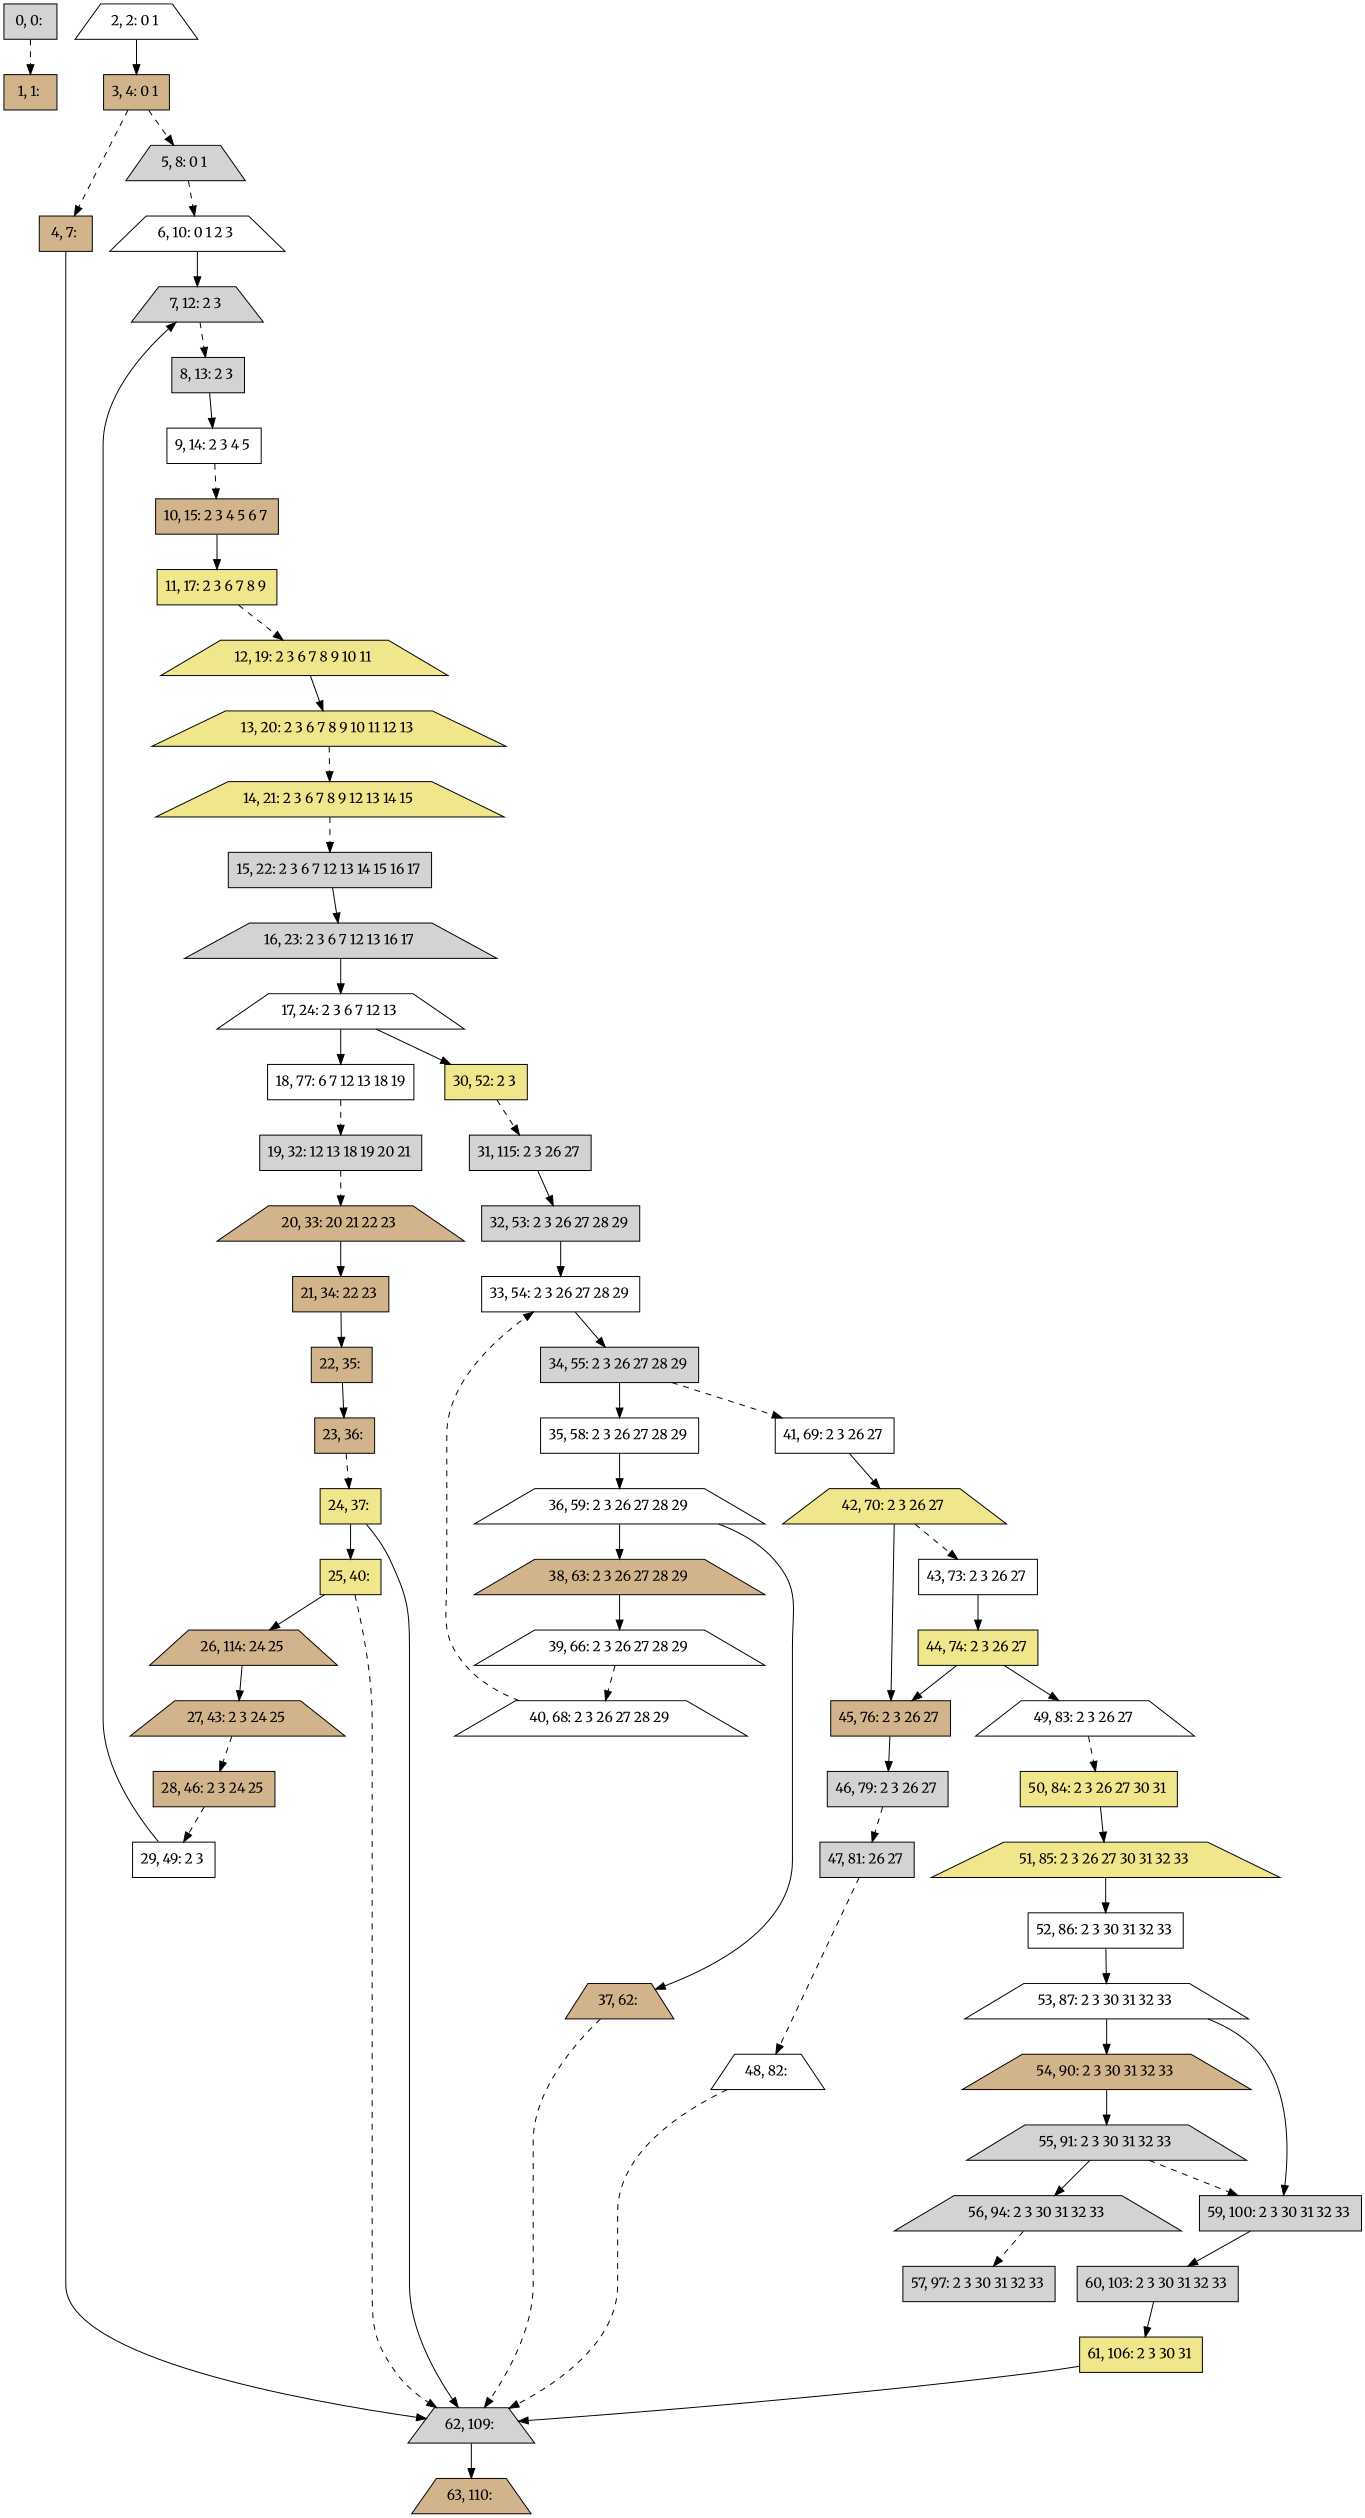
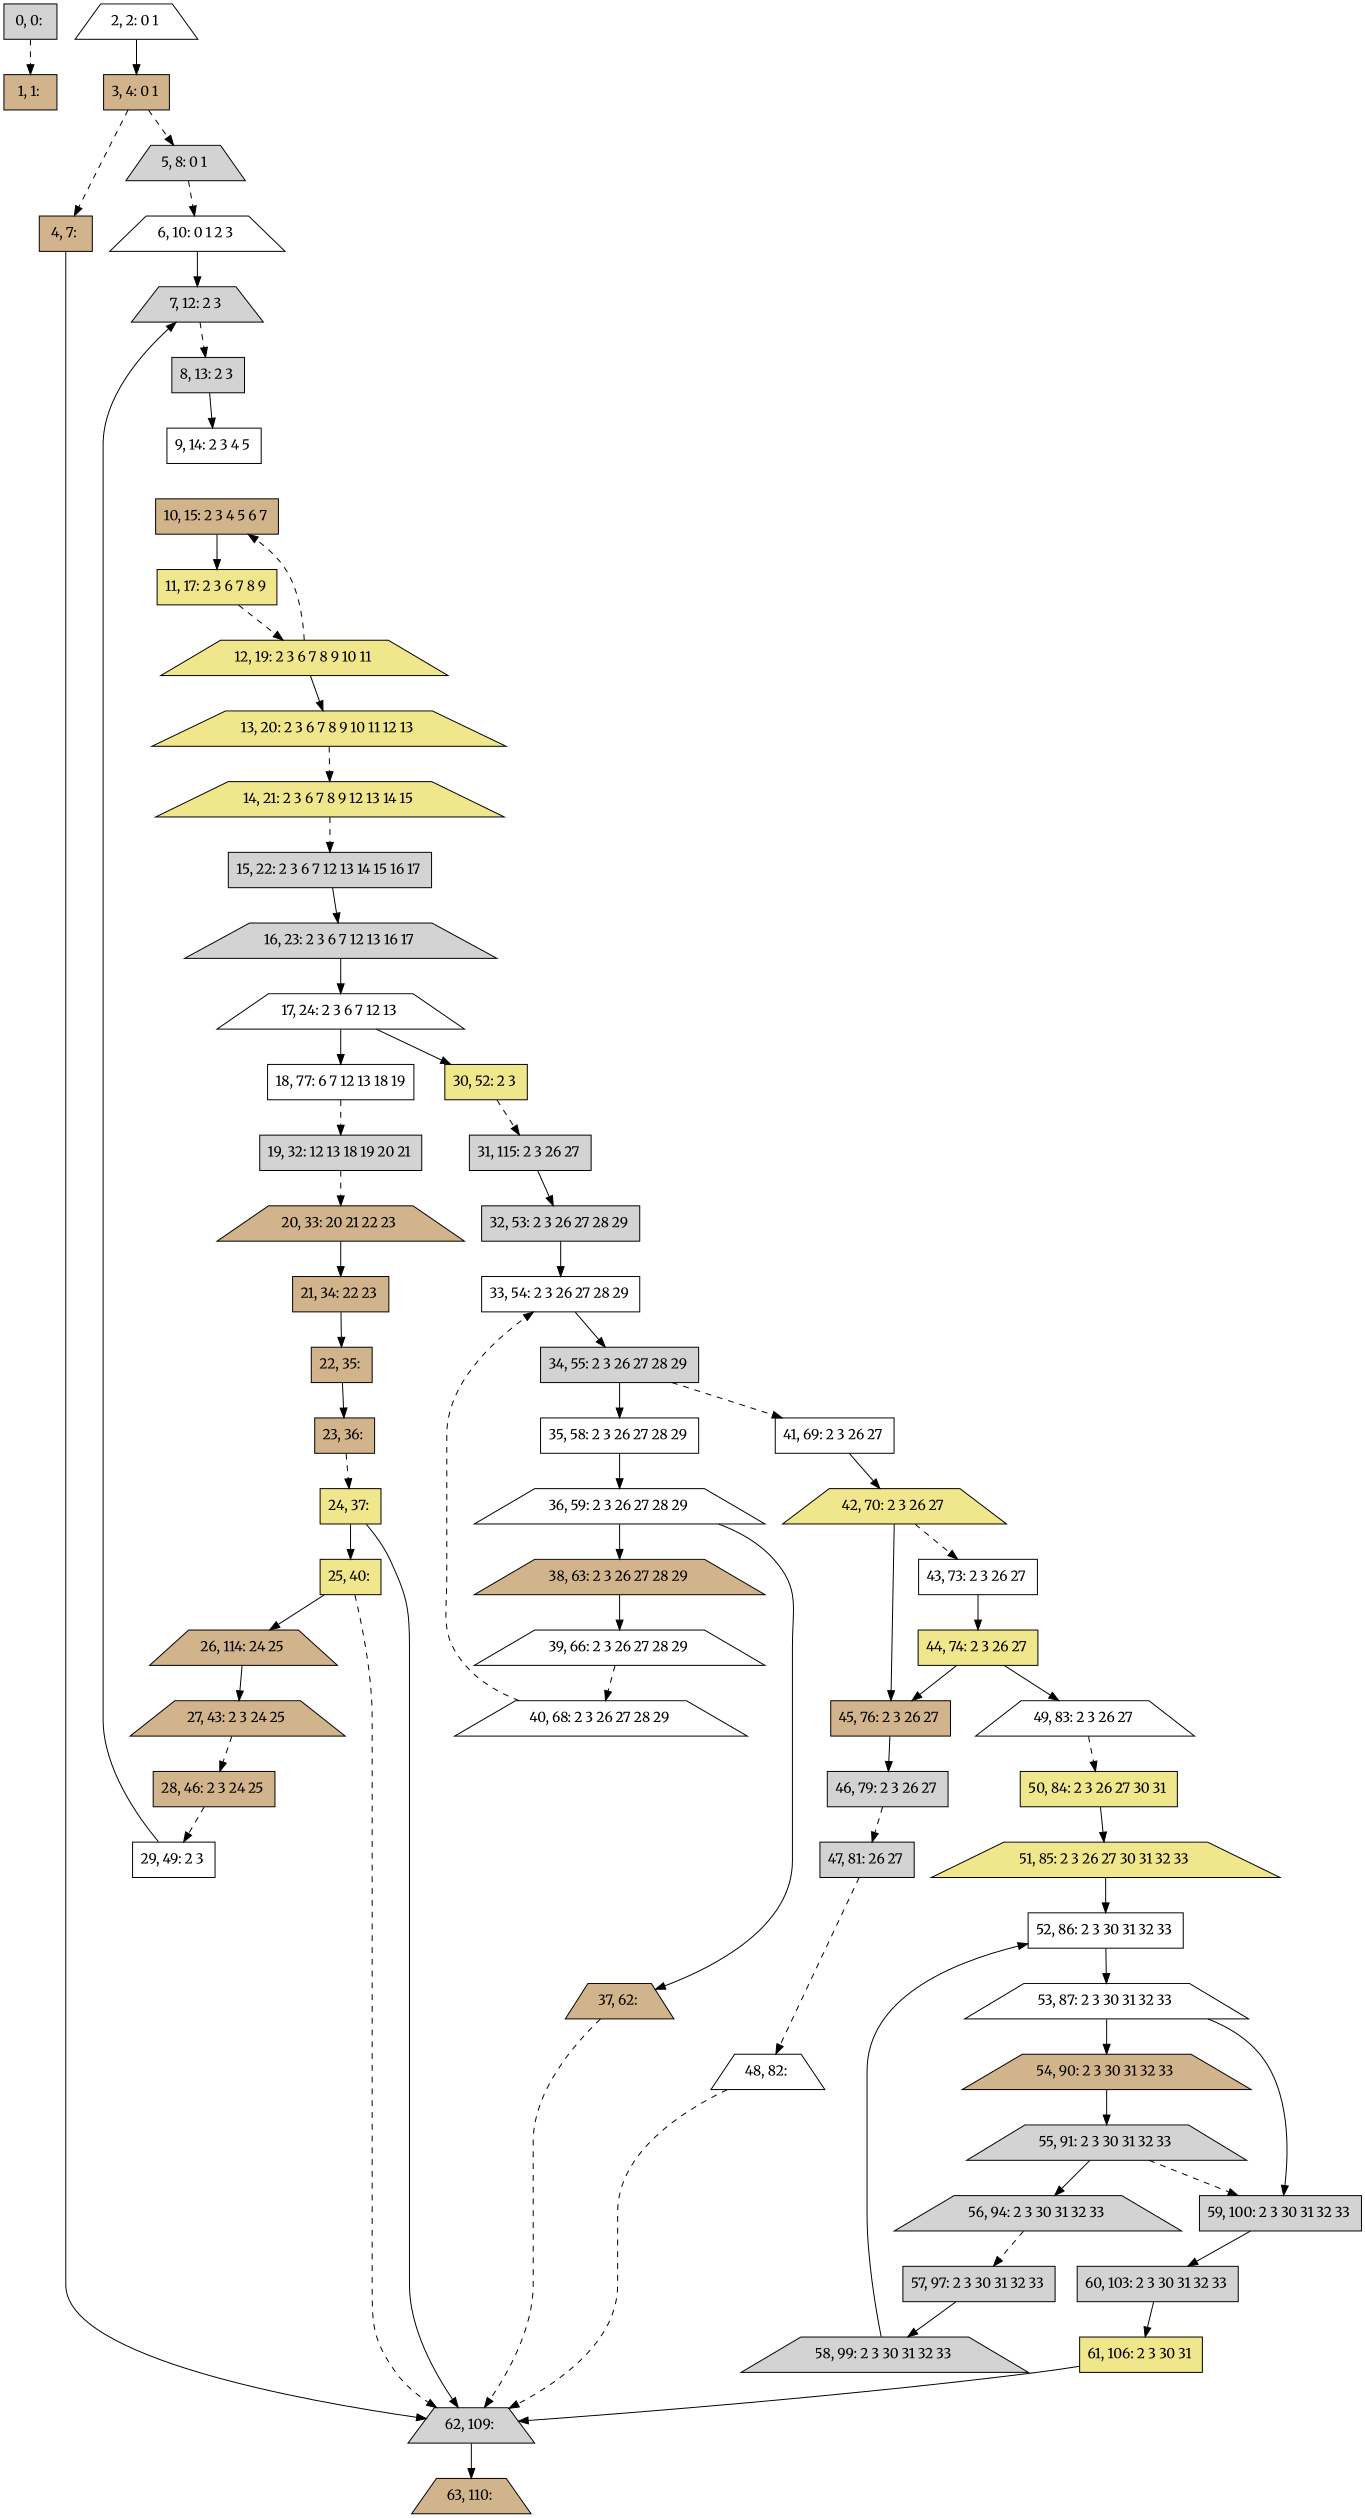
(215, 476) -> (293, 584)
none -> (885, 2355)
